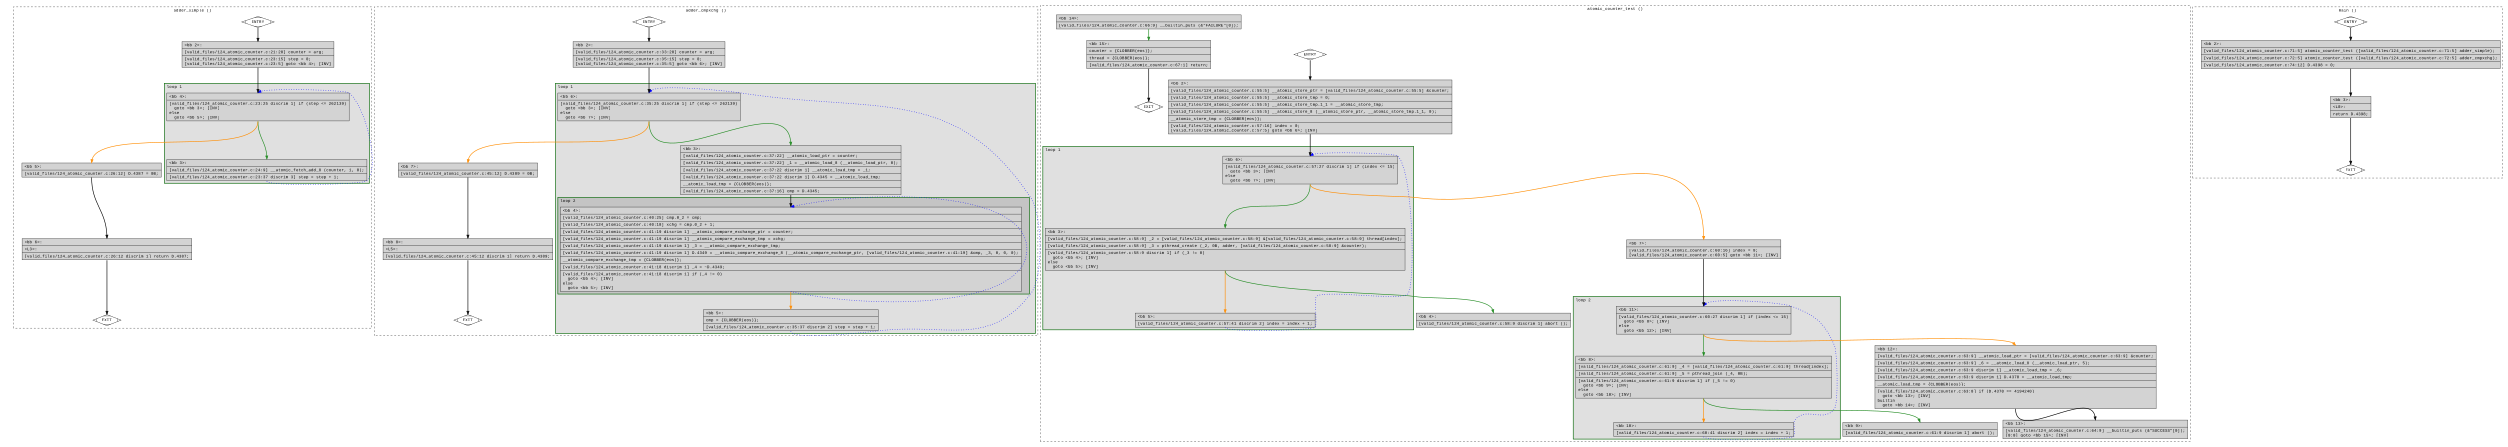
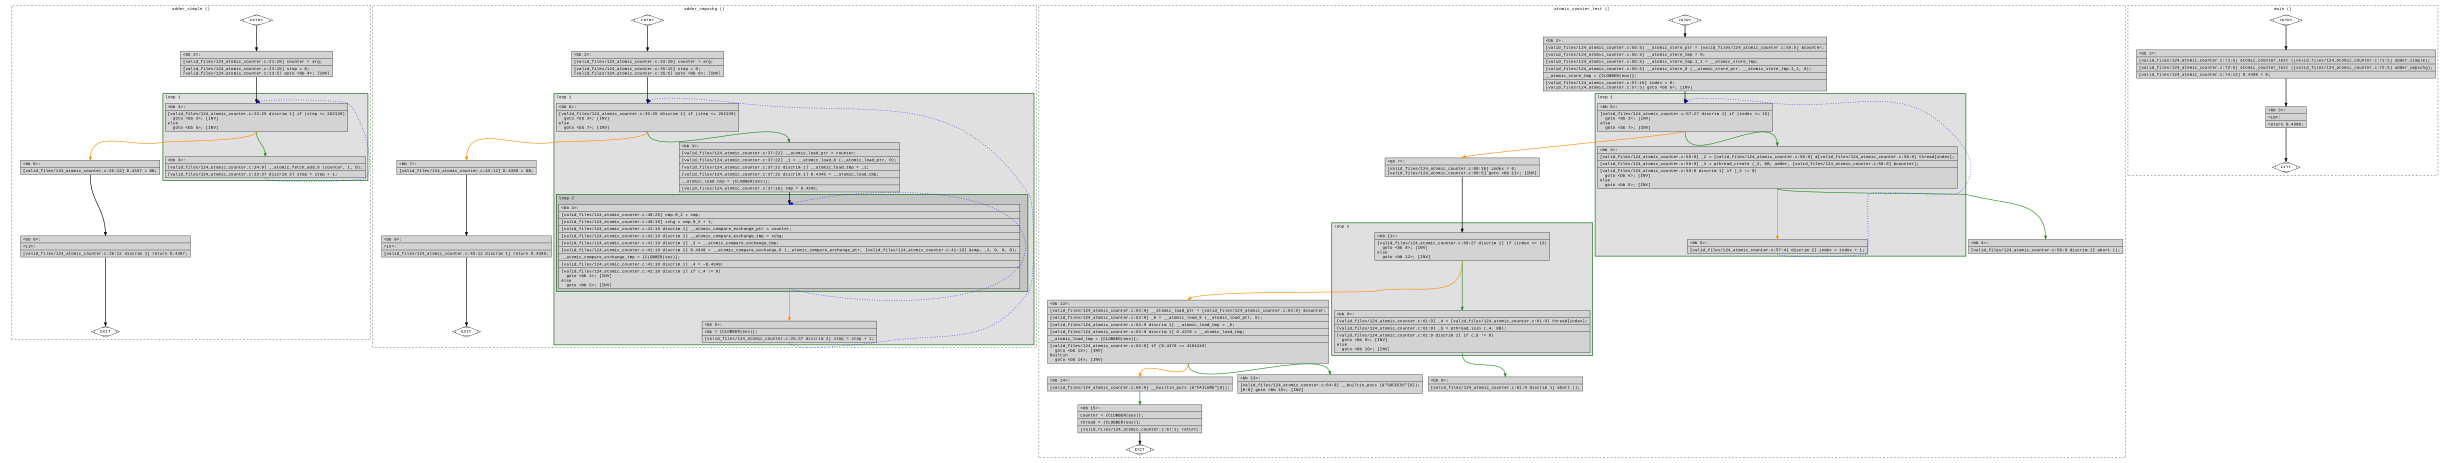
none -> (1166, 370)
(2054, 415) -> (1258, 369)
(1704, 429) -> none
